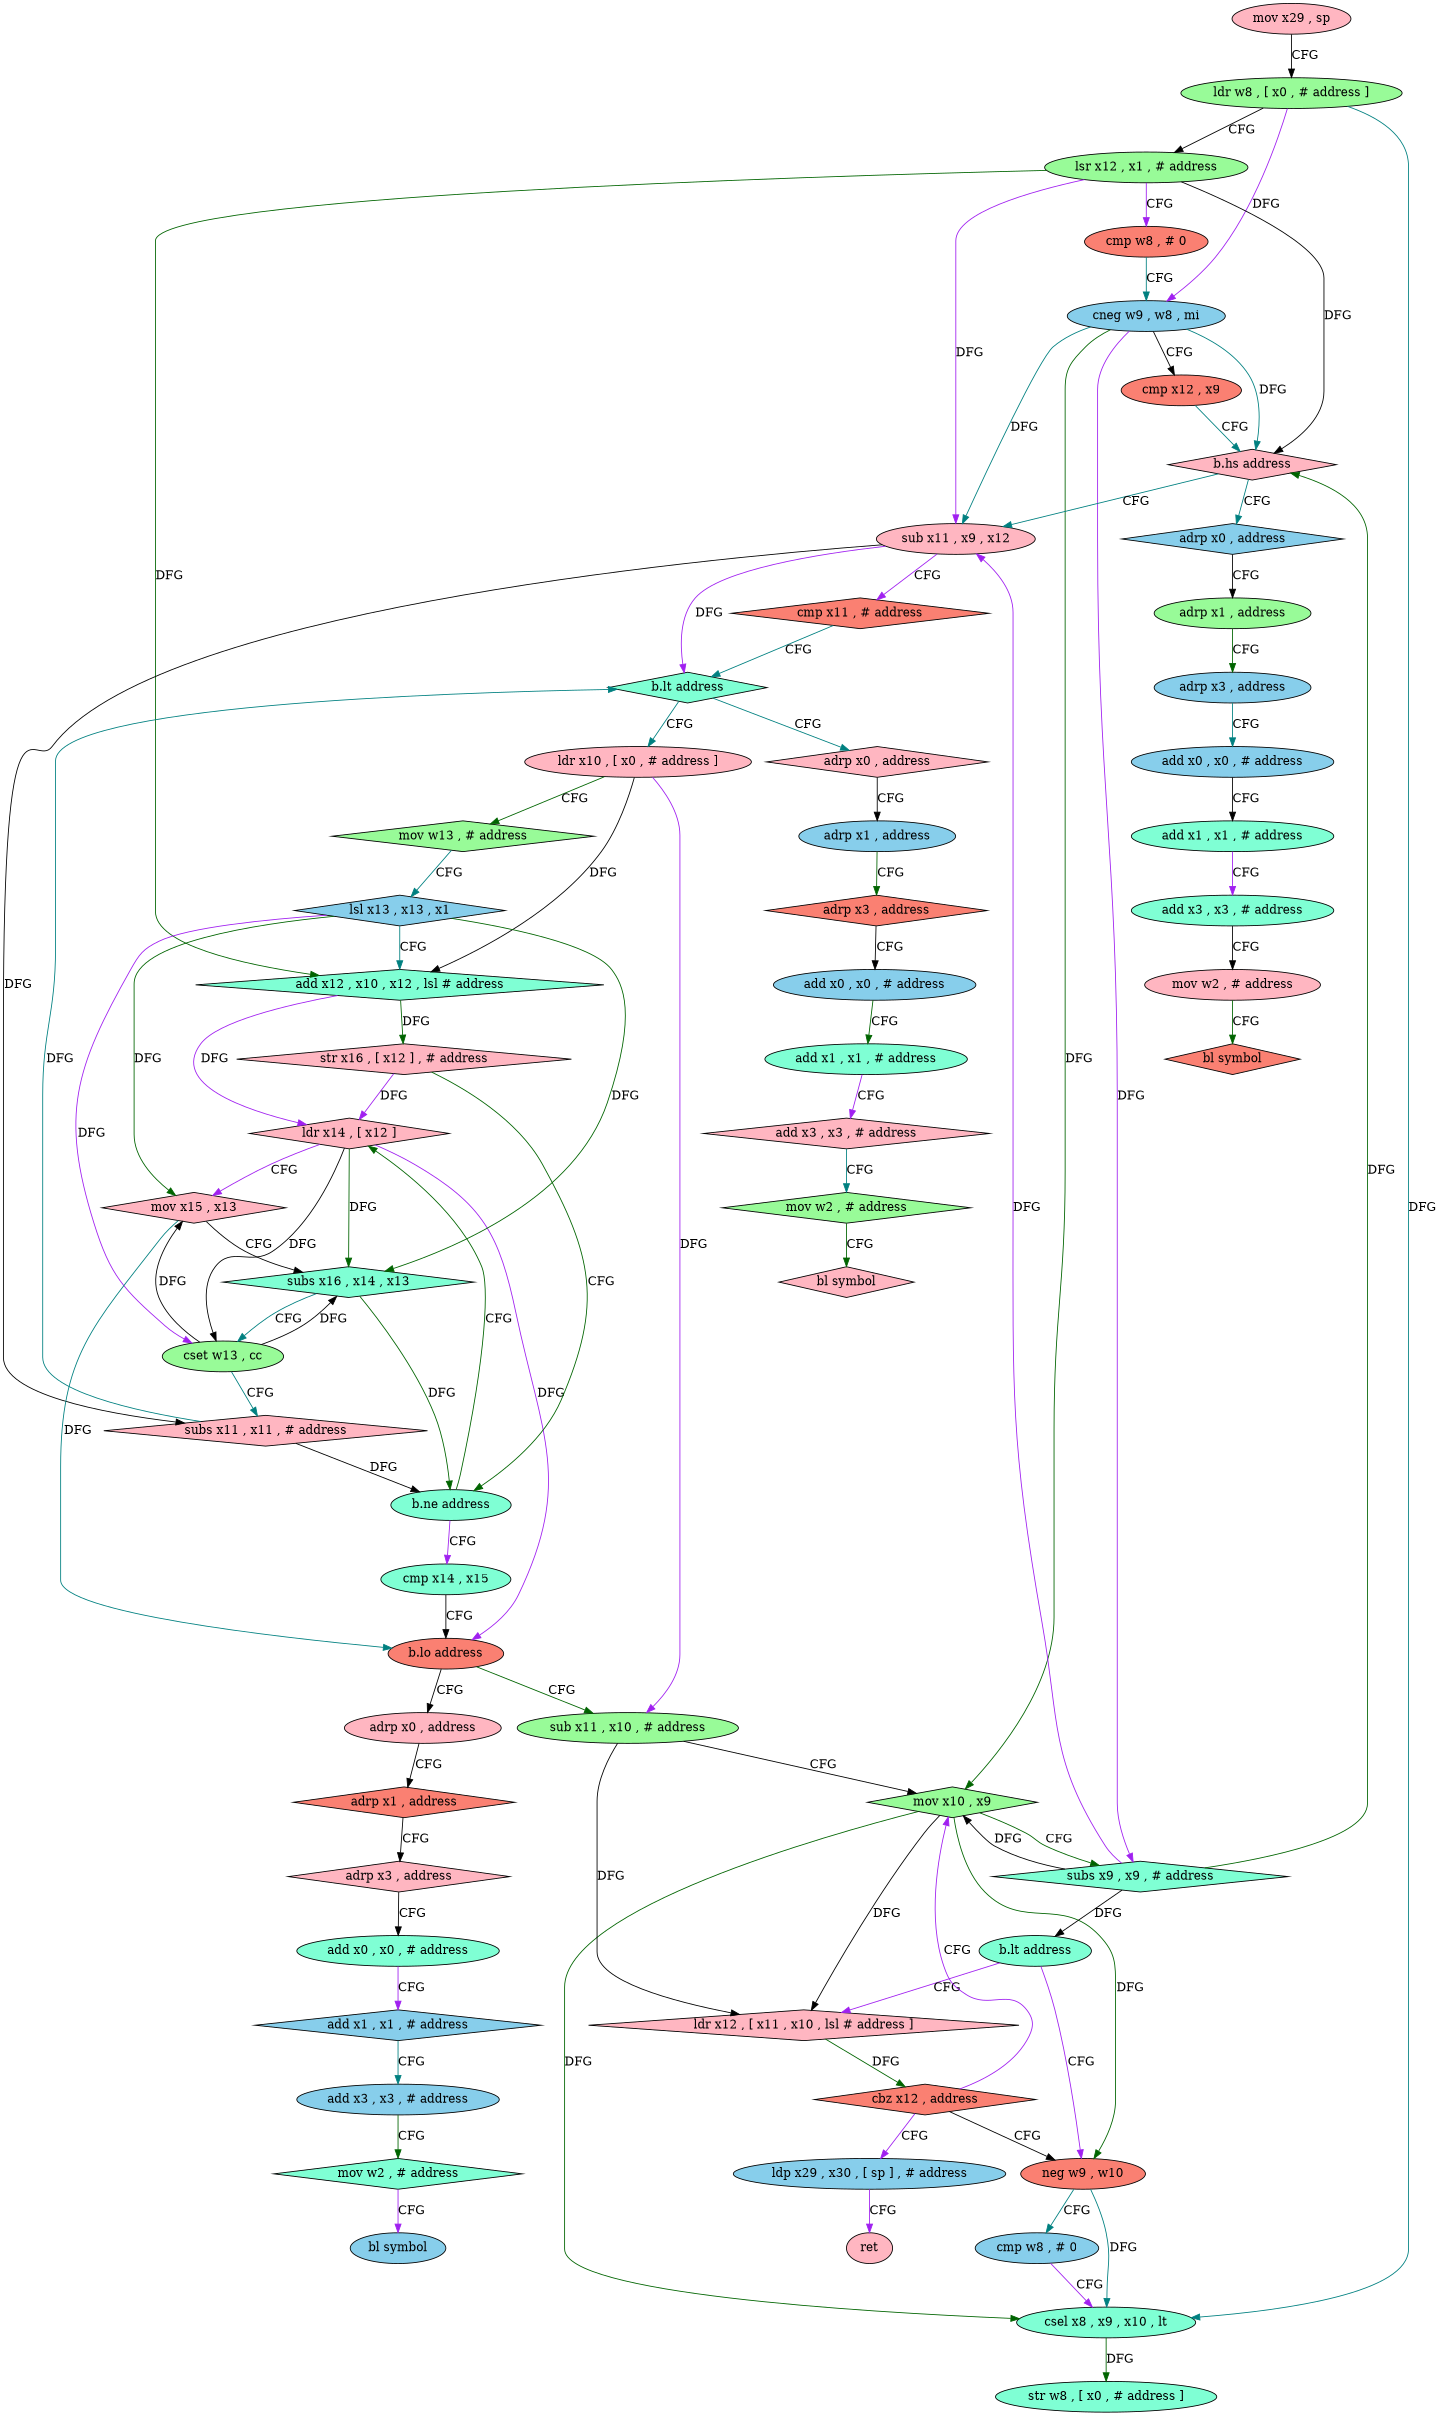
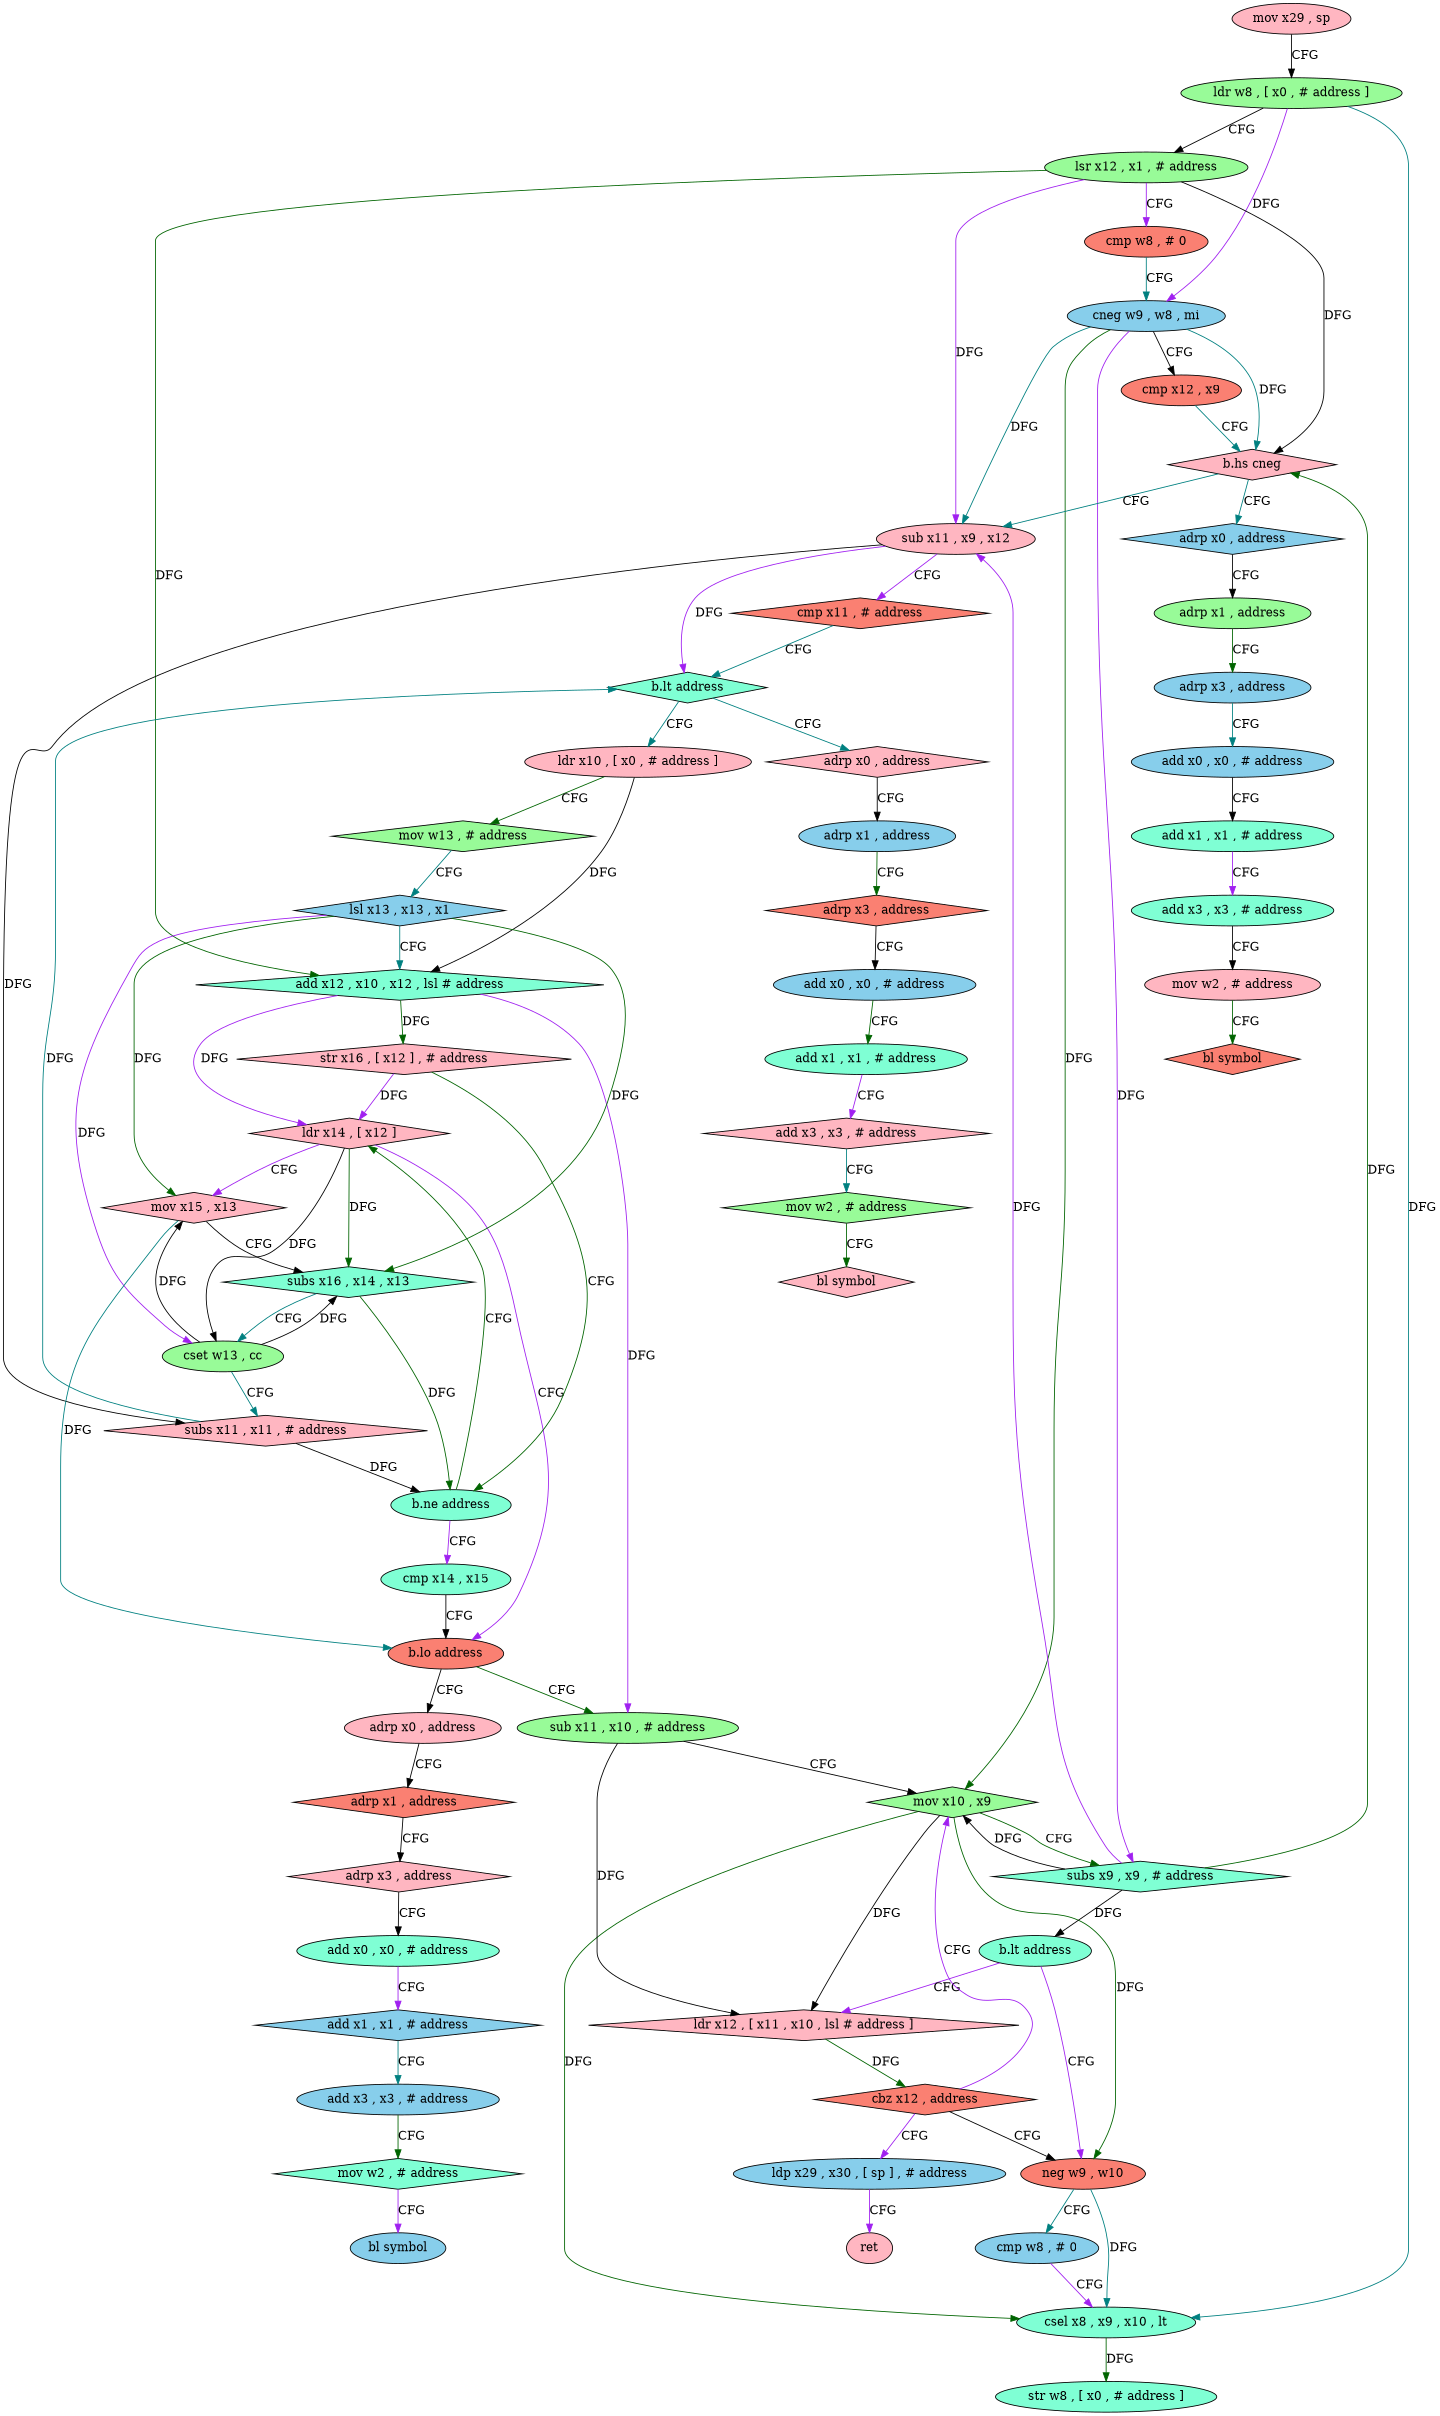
(1252, 465) -> (1252, 465)
(680, 1242) -> (628, 1314)
(551, 1394) -> (551, 1394)
